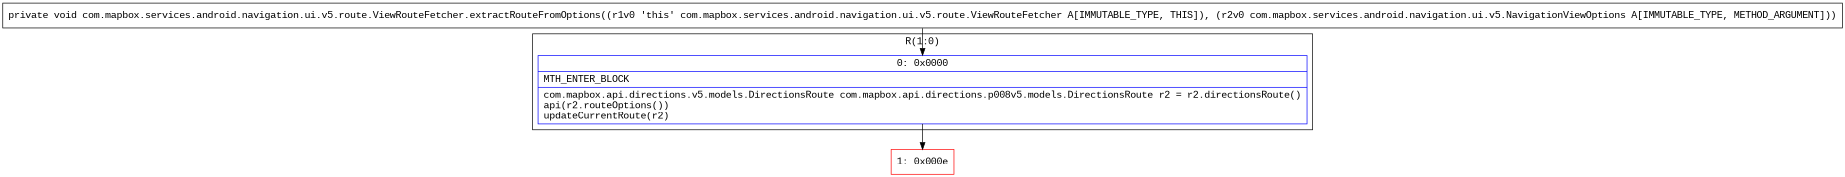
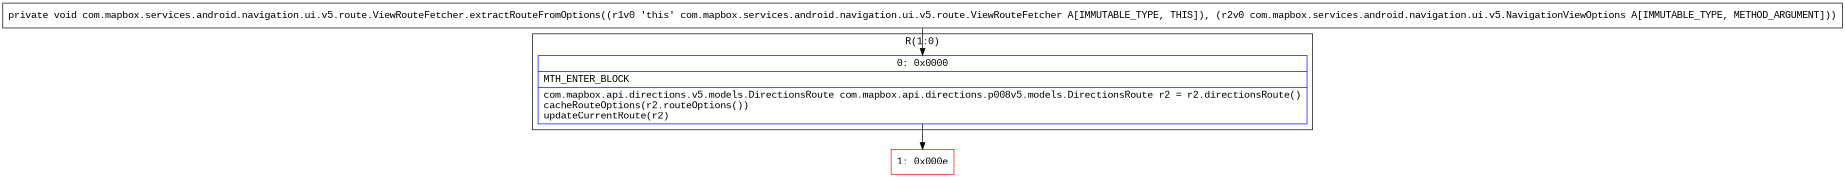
(606, 105) -> (646, 105)
